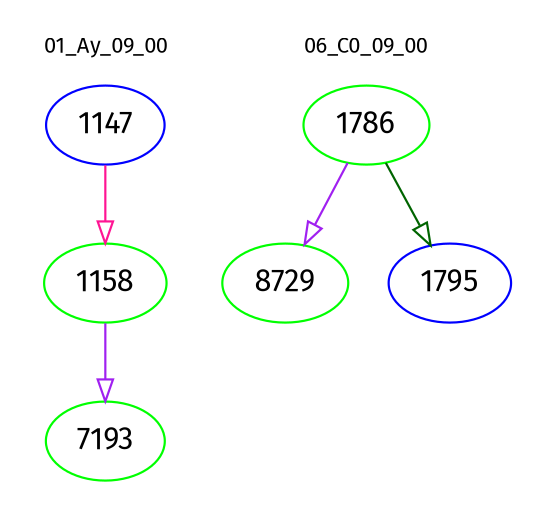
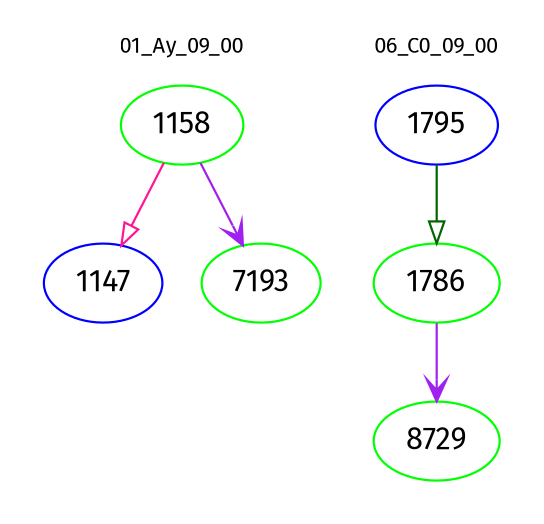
(105, 193) -> (148, 194)
(331, 194) -> (437, 351)
(403, 194) -> (437, 193)
(105, 351) -> (217, 194)
